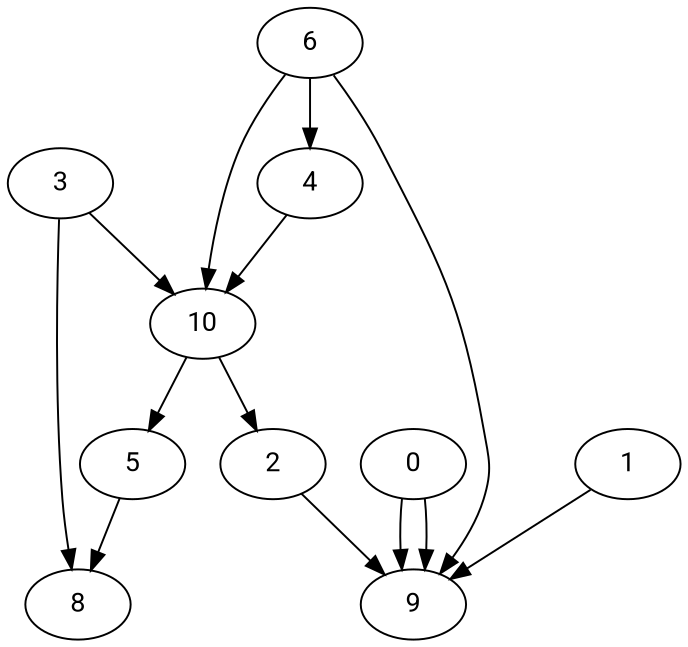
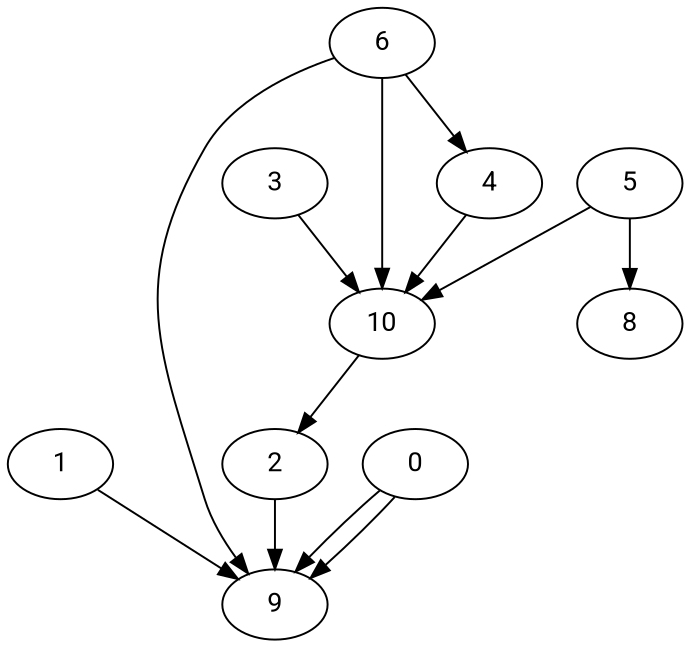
(57, 385) -> none
(172, 385) -> (515, 249)
